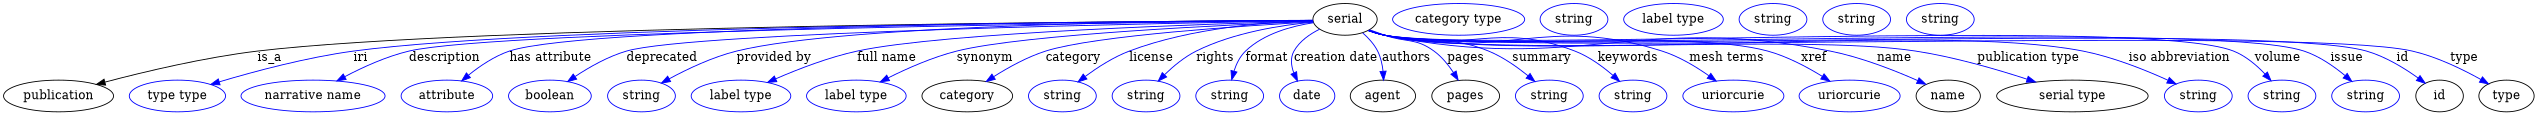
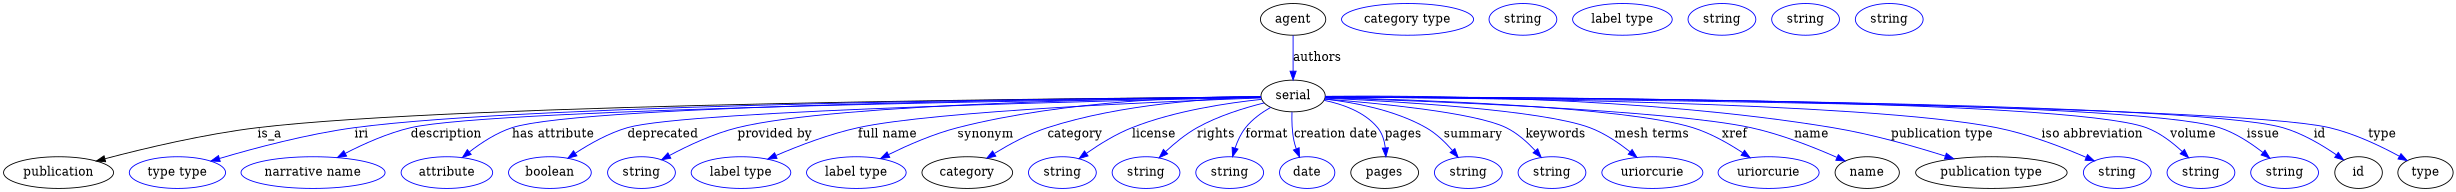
(1377, 50) -> (1293, 53)
(2072, 96) -> (1991, 173)
